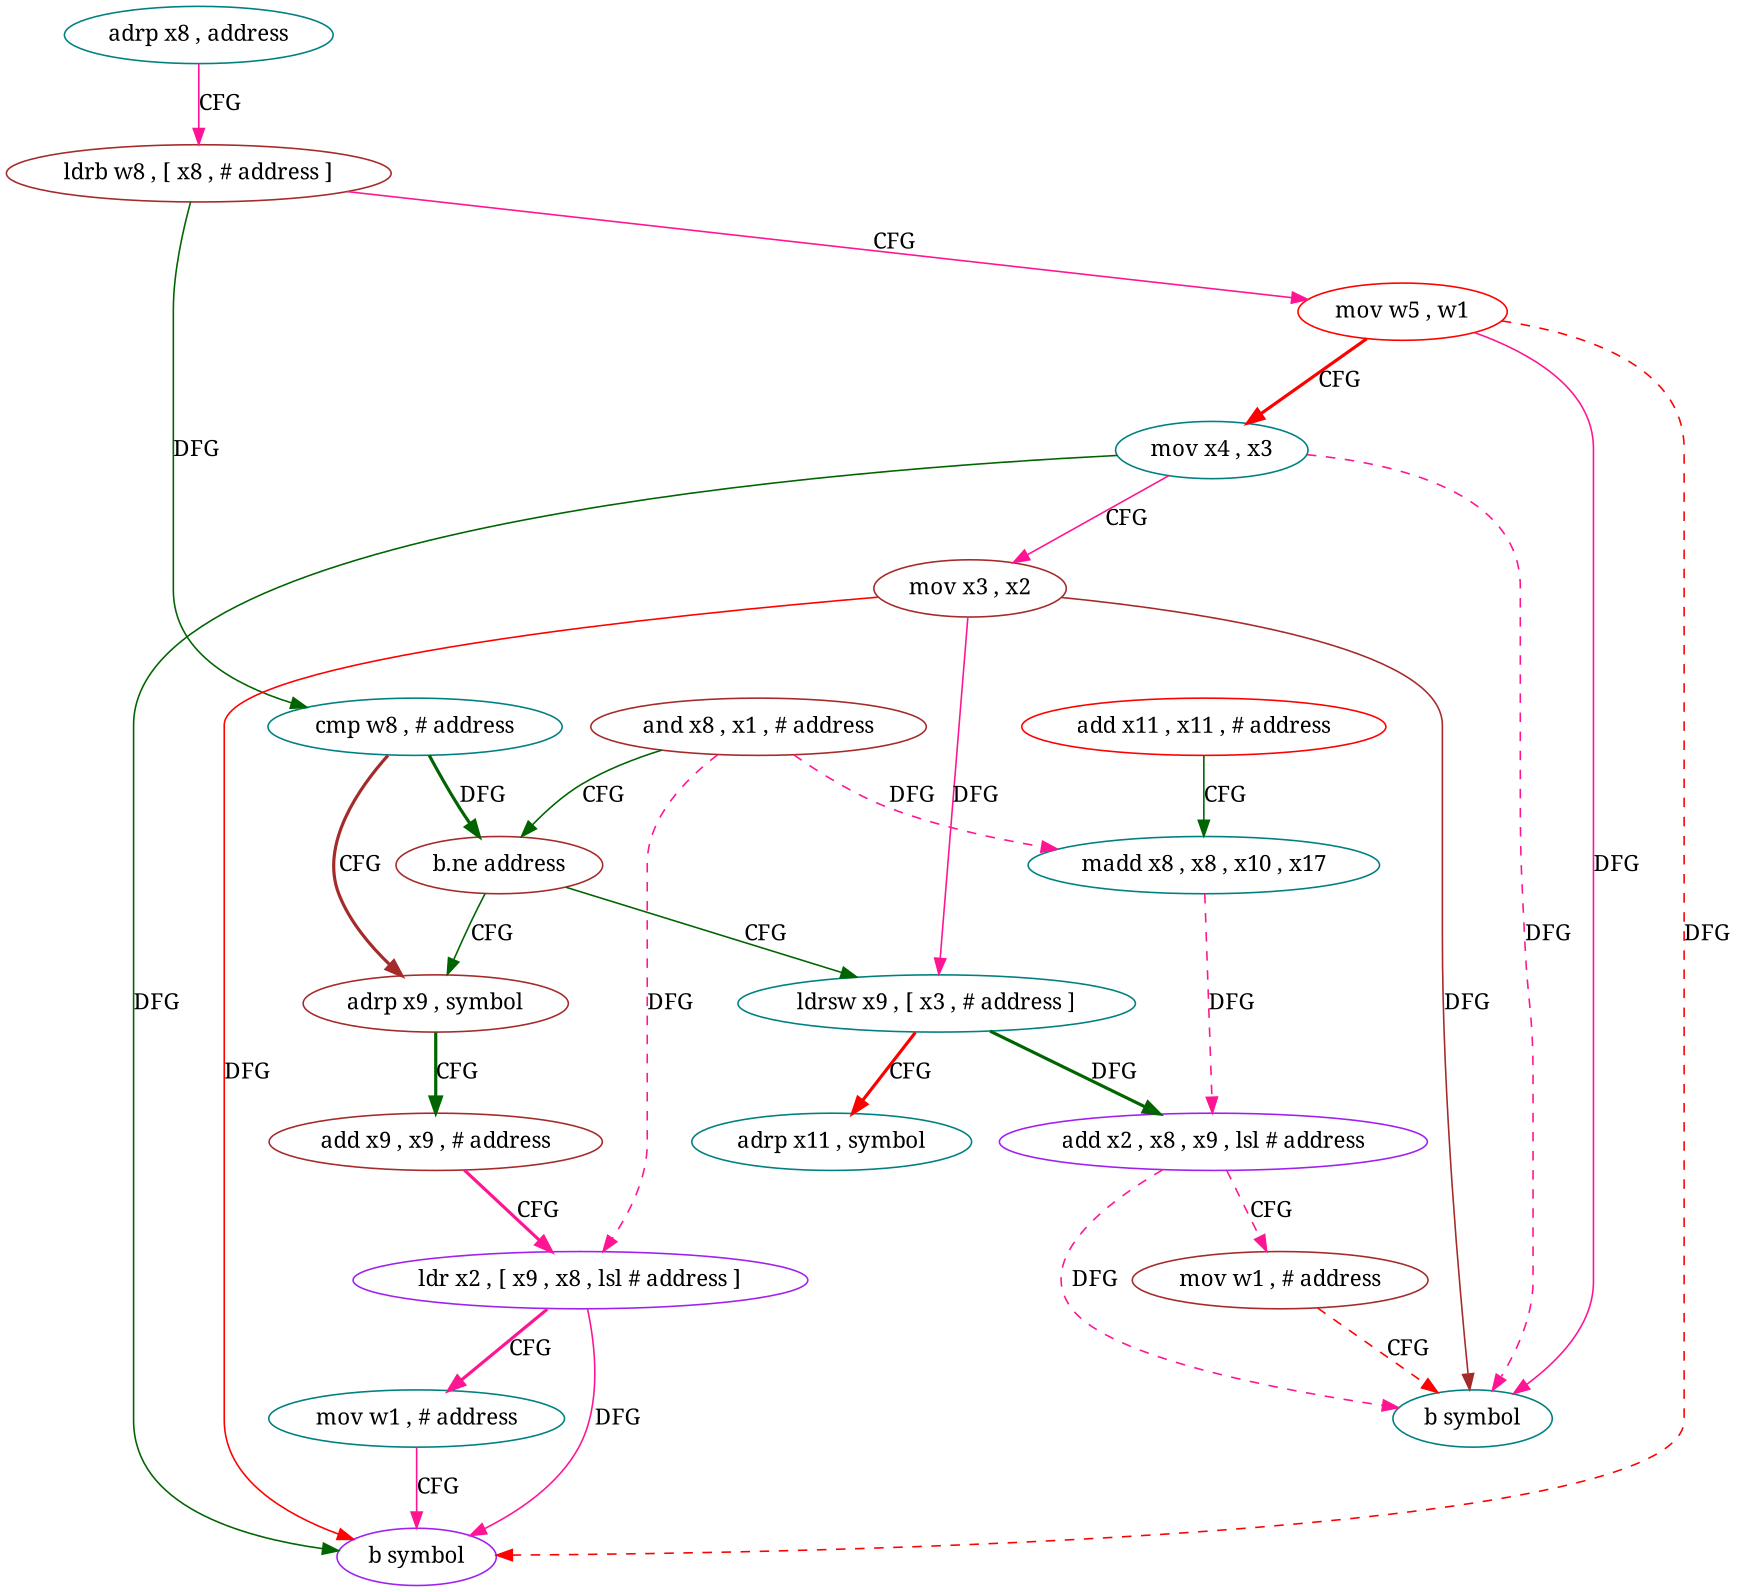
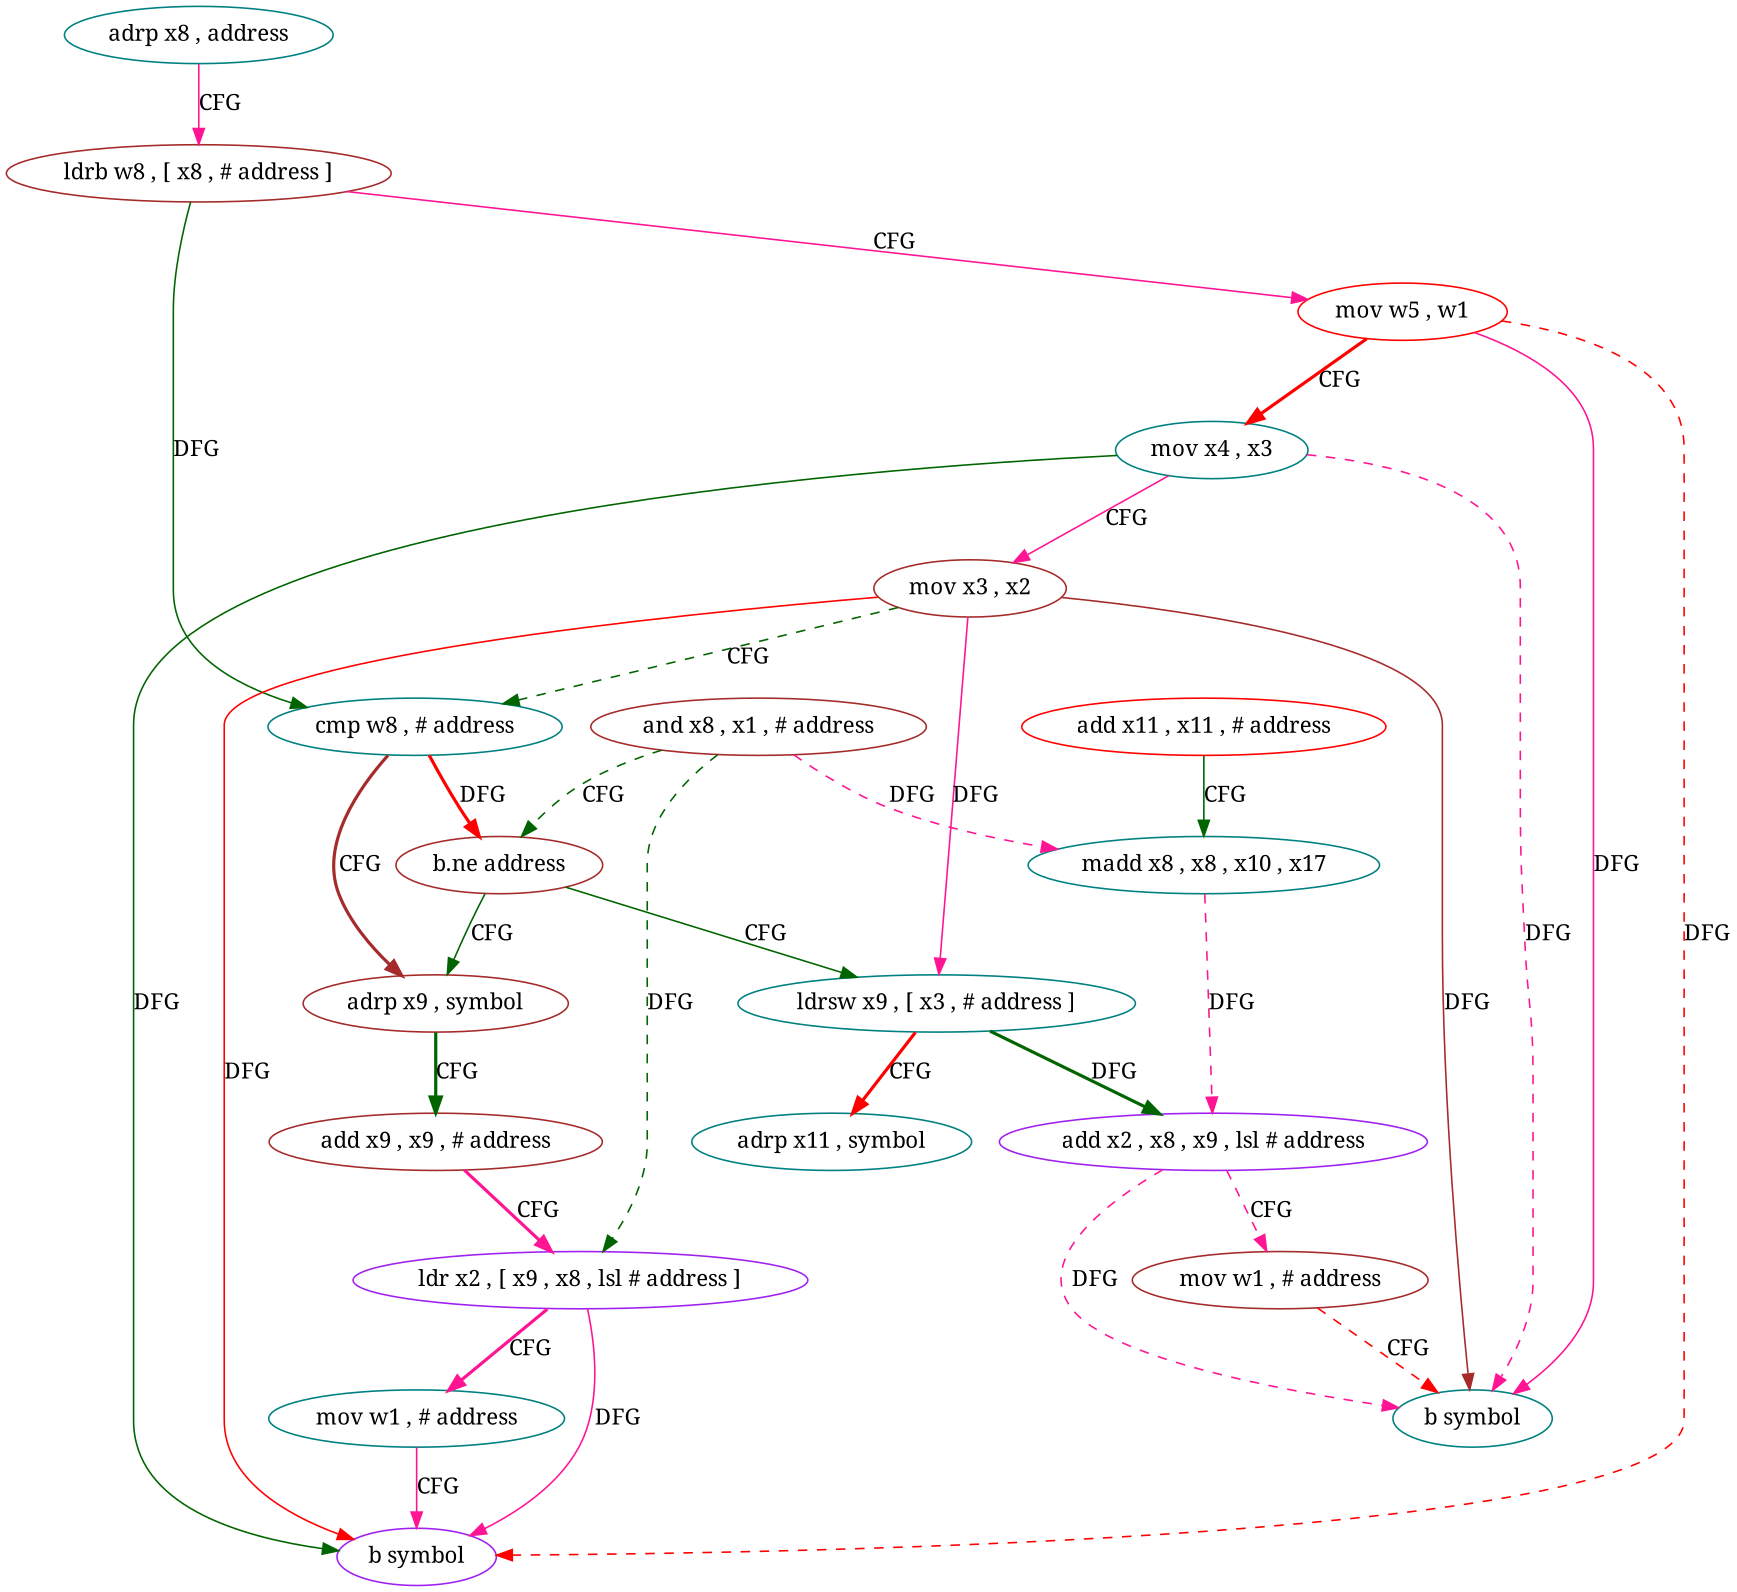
none -> (708, 654)
(592, 779) -> (592, 779)
(449, 790) -> (449, 790)
(647, 988) -> (647, 988)
